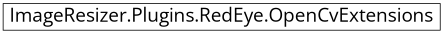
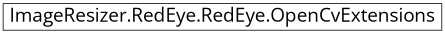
(222, 17) -> (222, 17)
